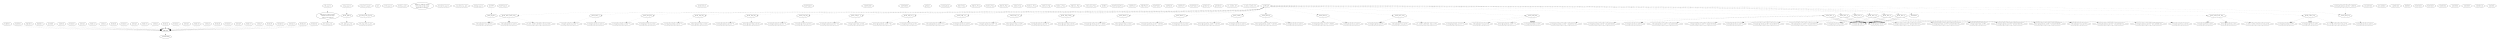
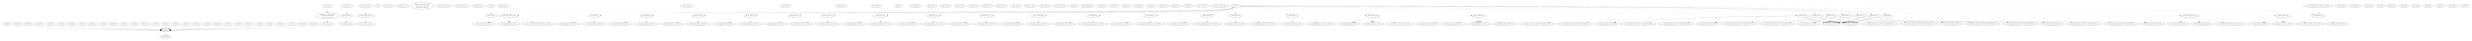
(777, 24) -> none
